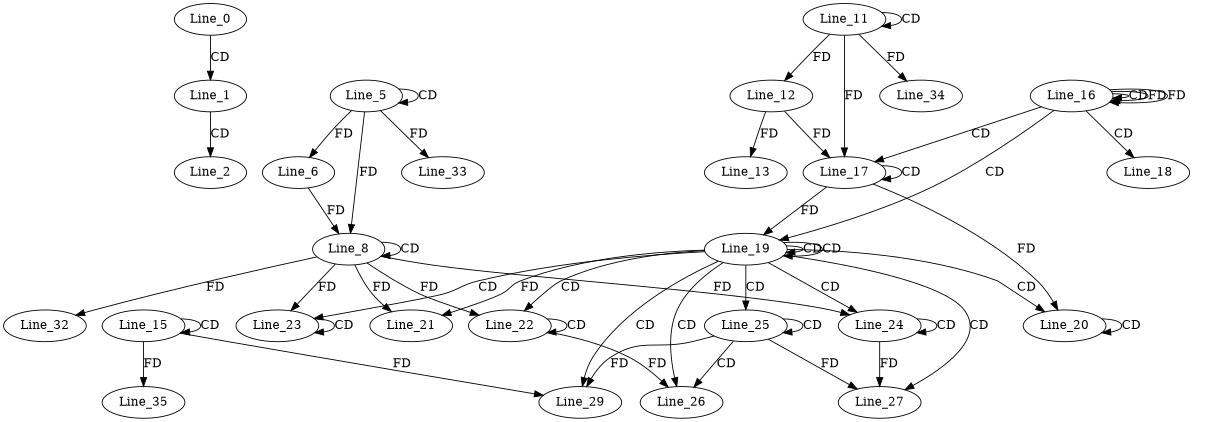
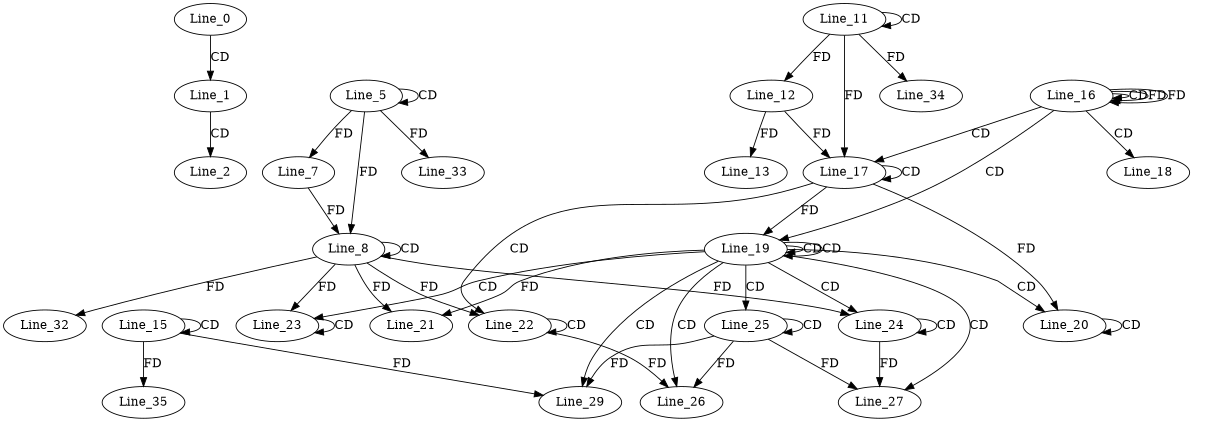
(299, 173) -> (299, 173)
(604, 266) -> (610, 205)
(726, 364) -> (726, 364)
